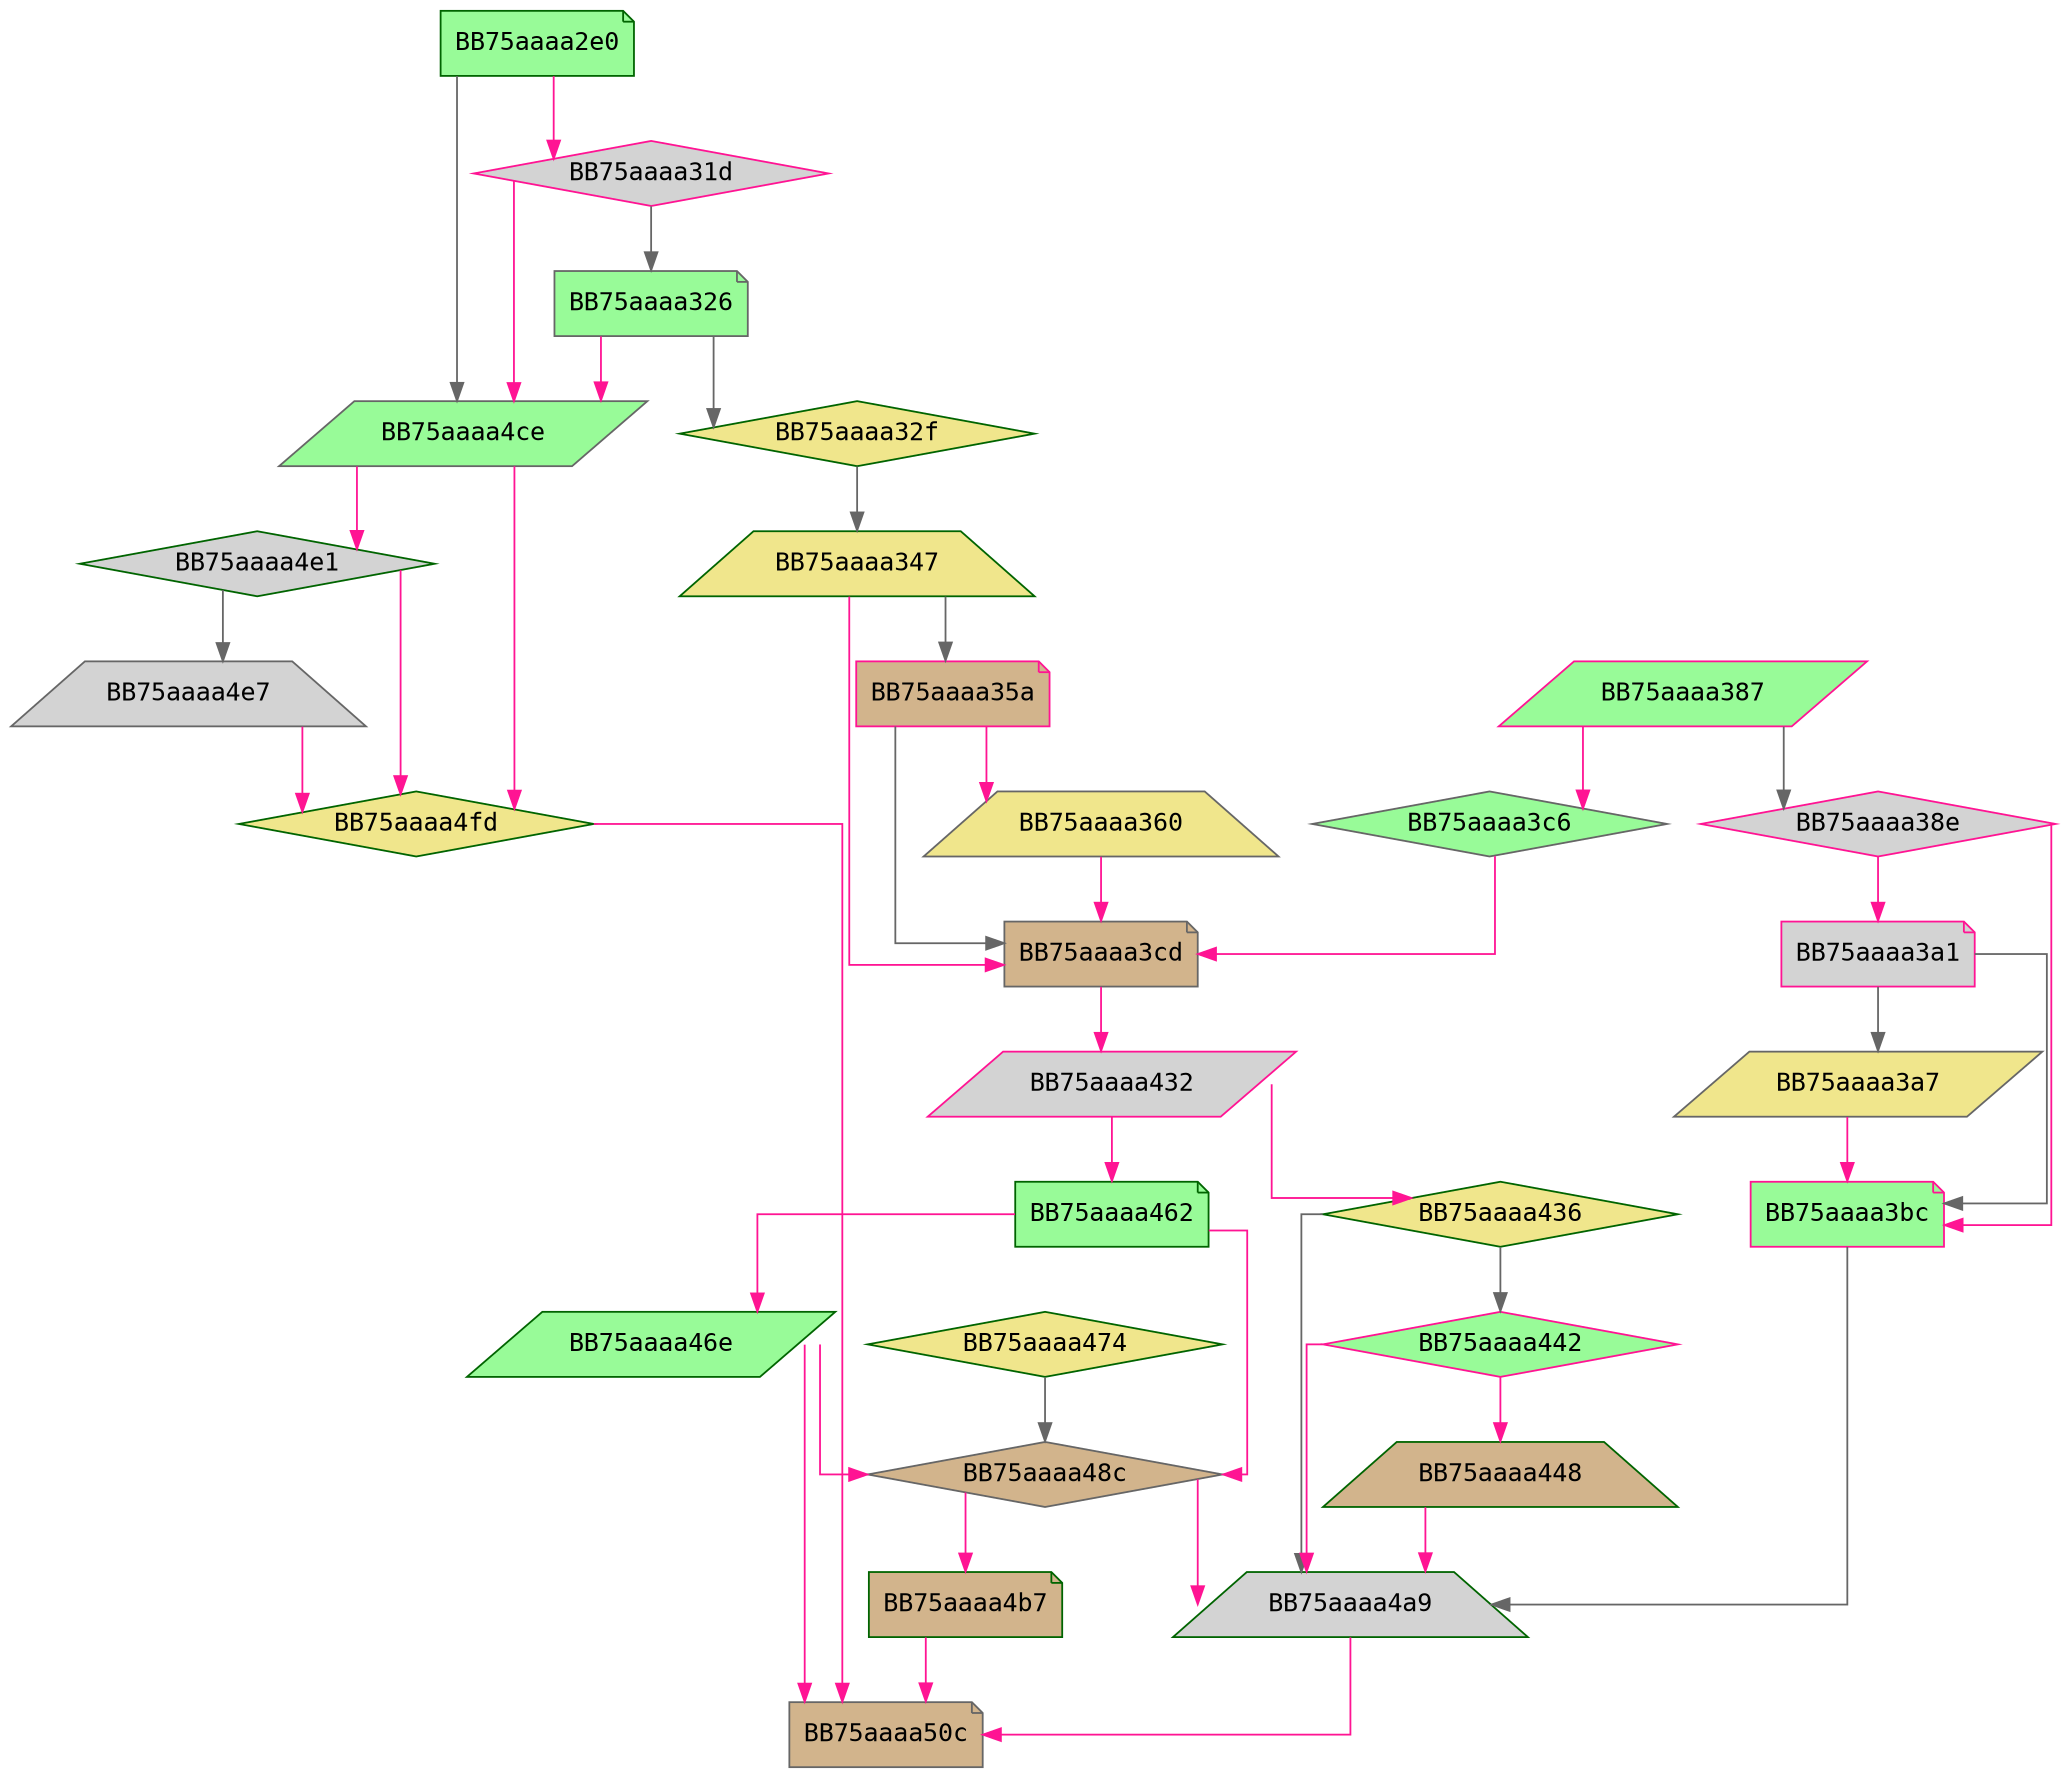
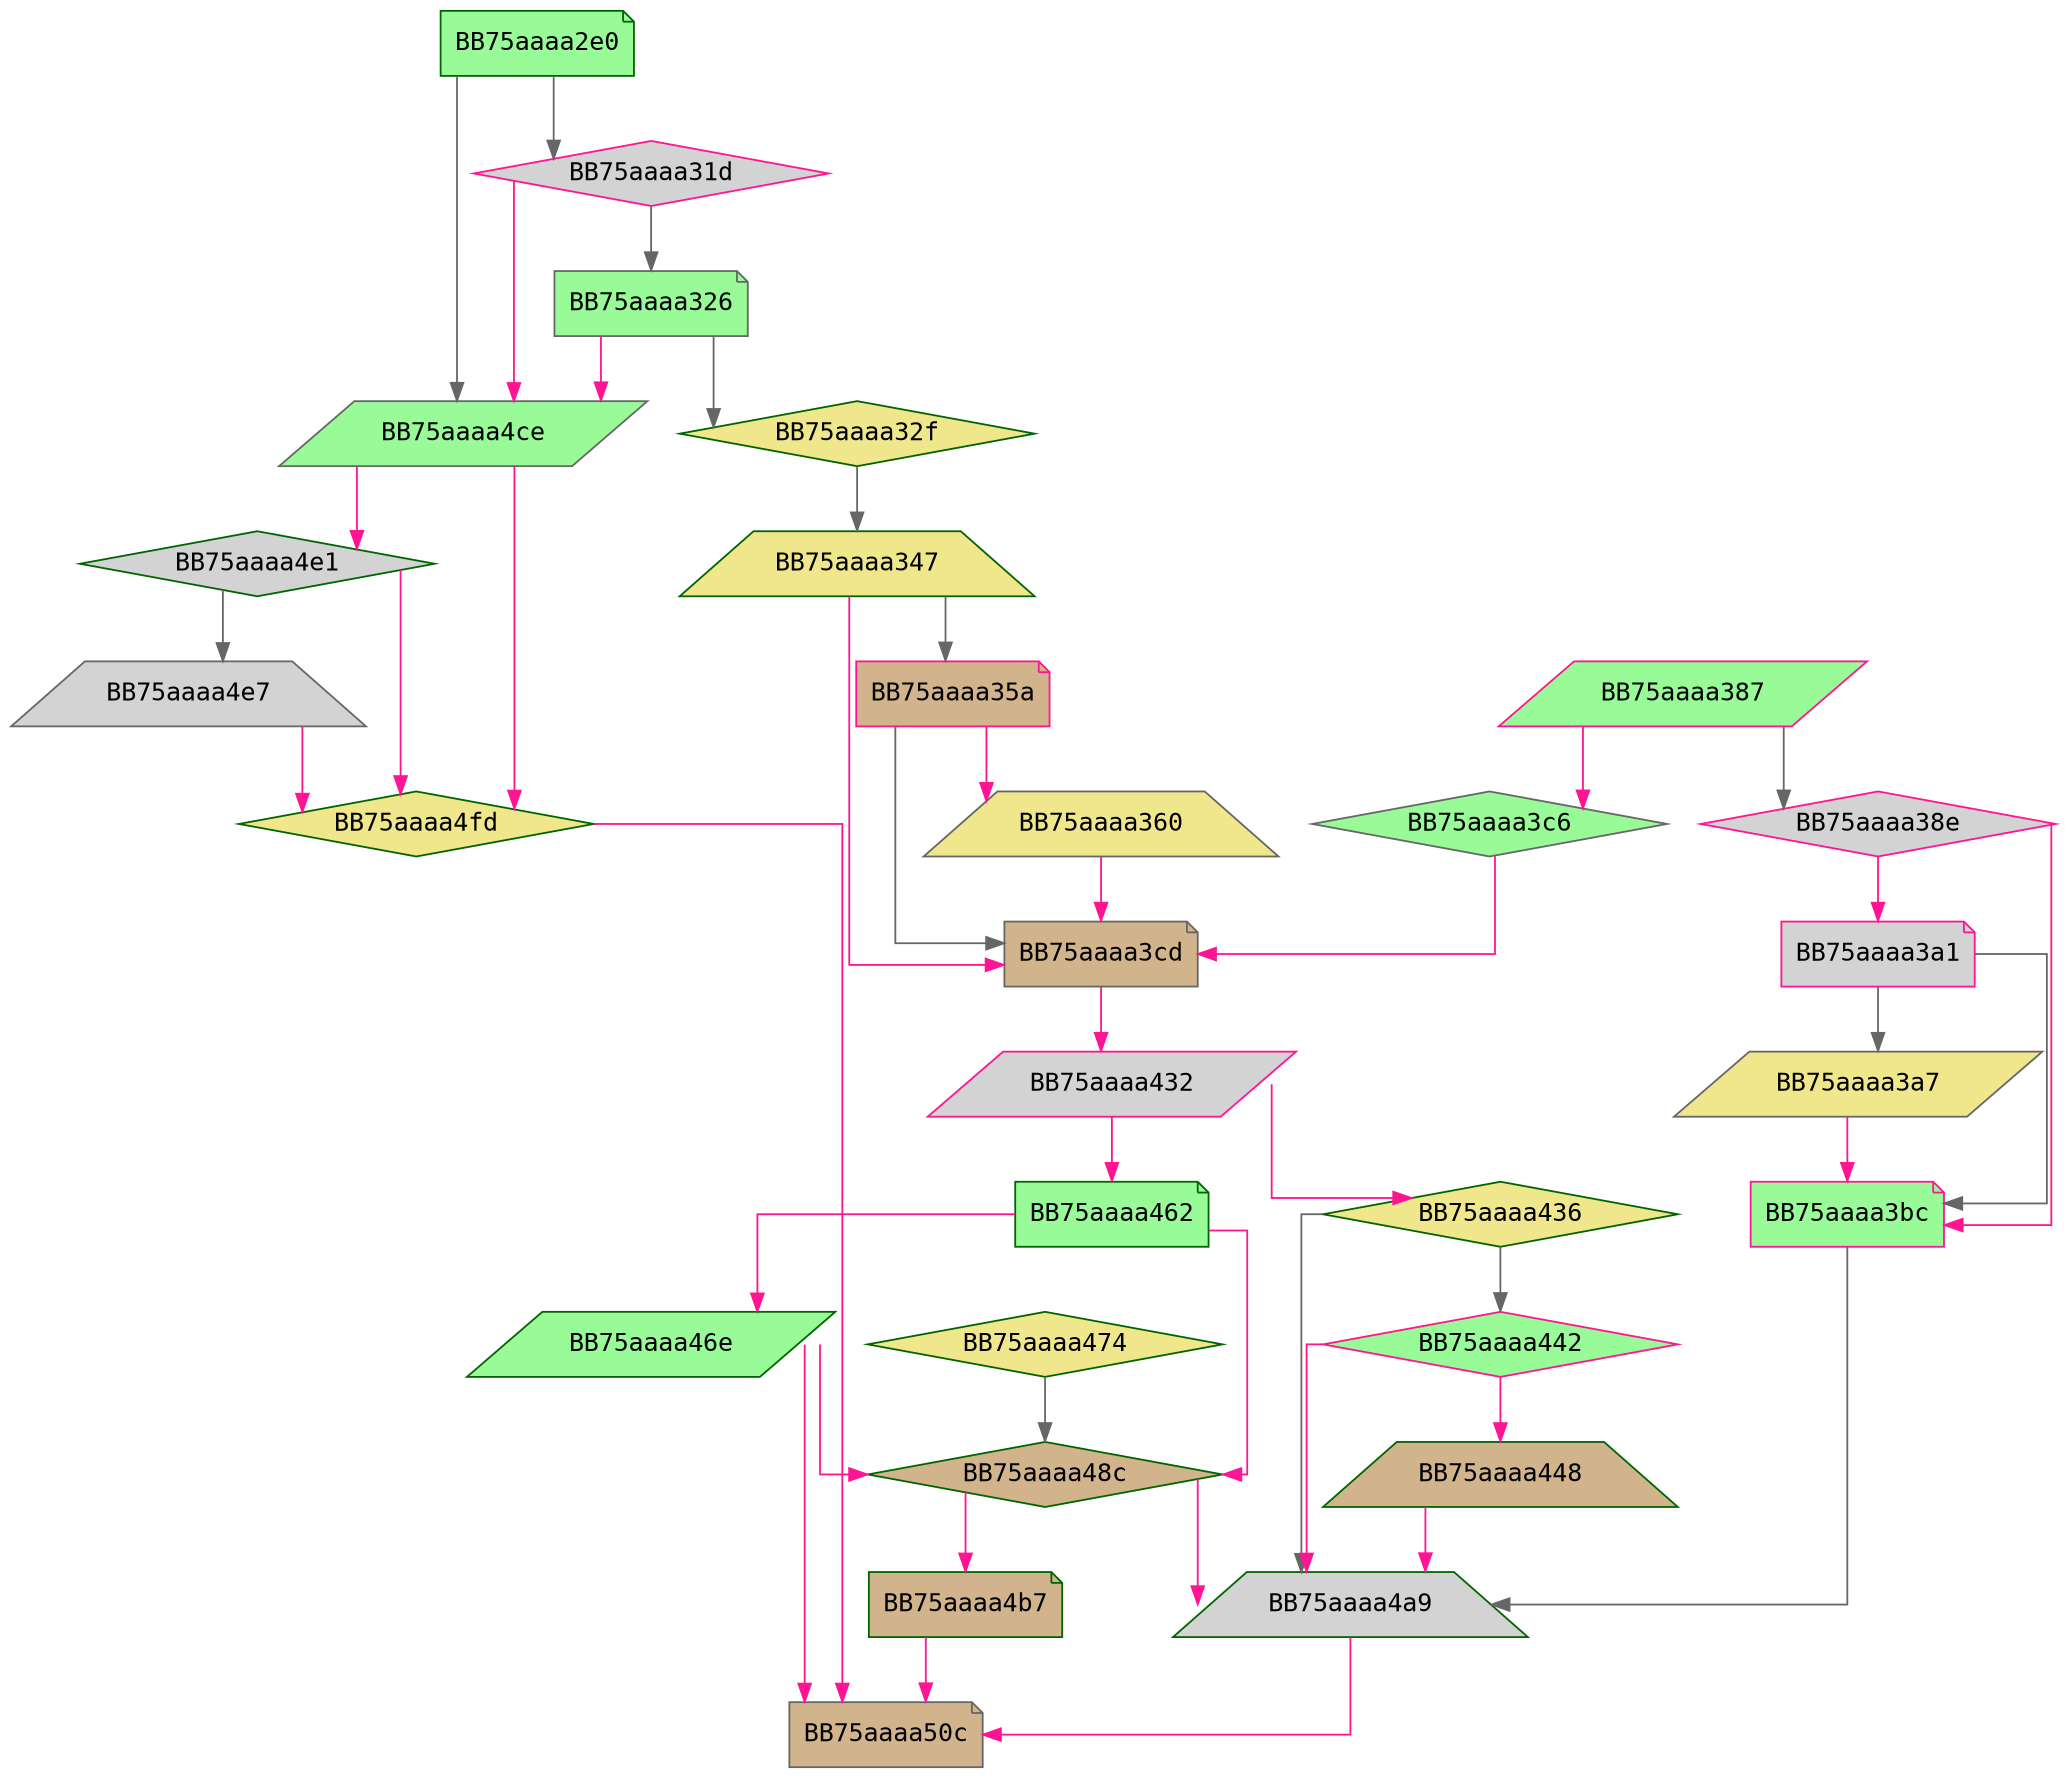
(554, 108) -> (554, 108)
(1045, 1474) -> (1045, 1474)
